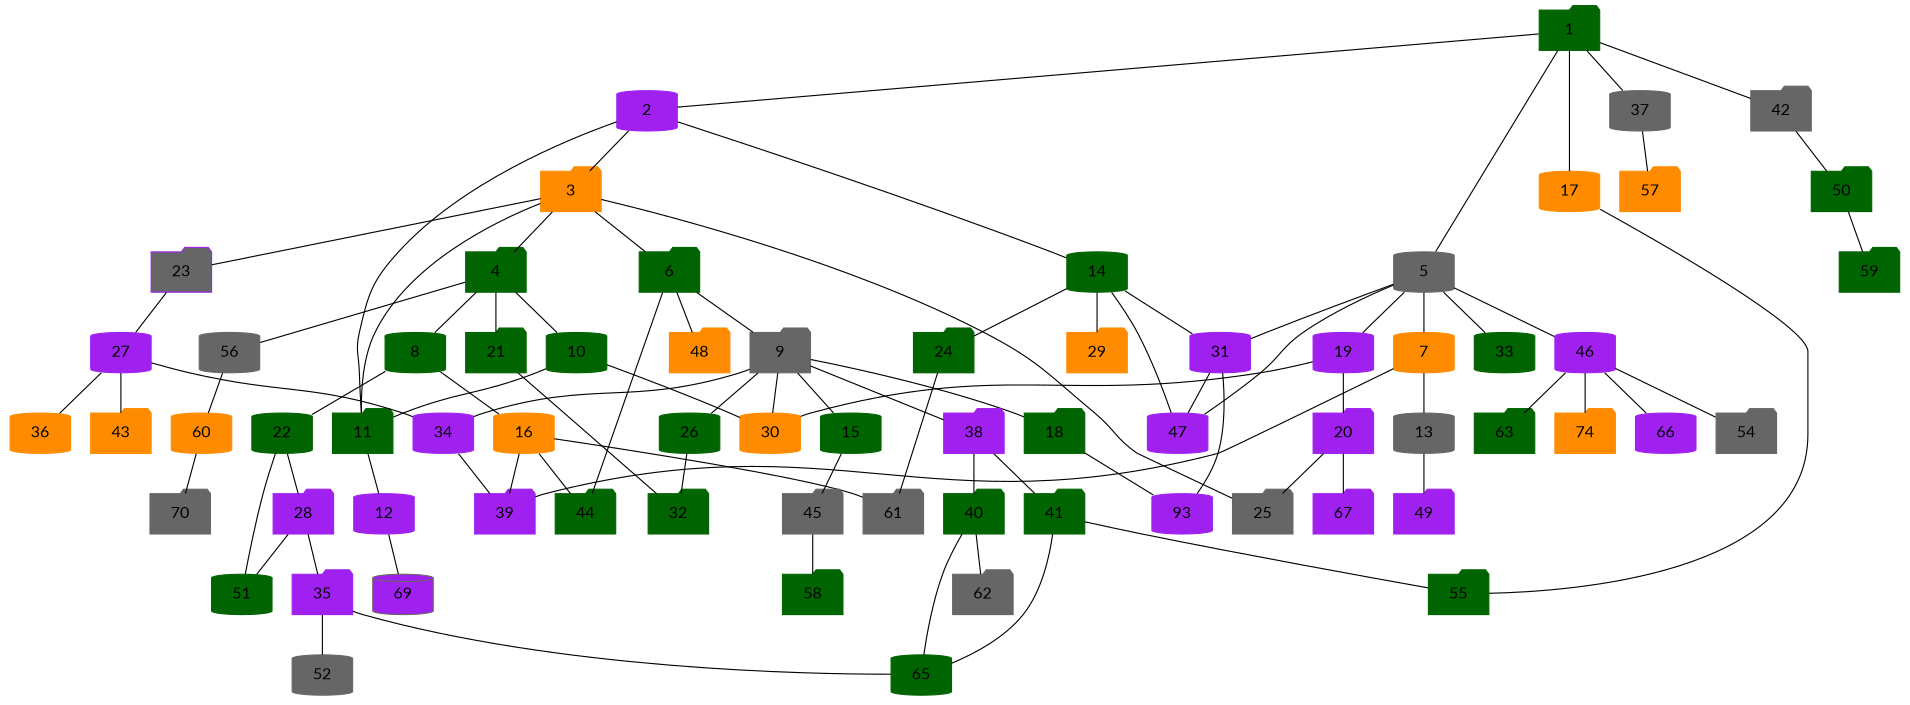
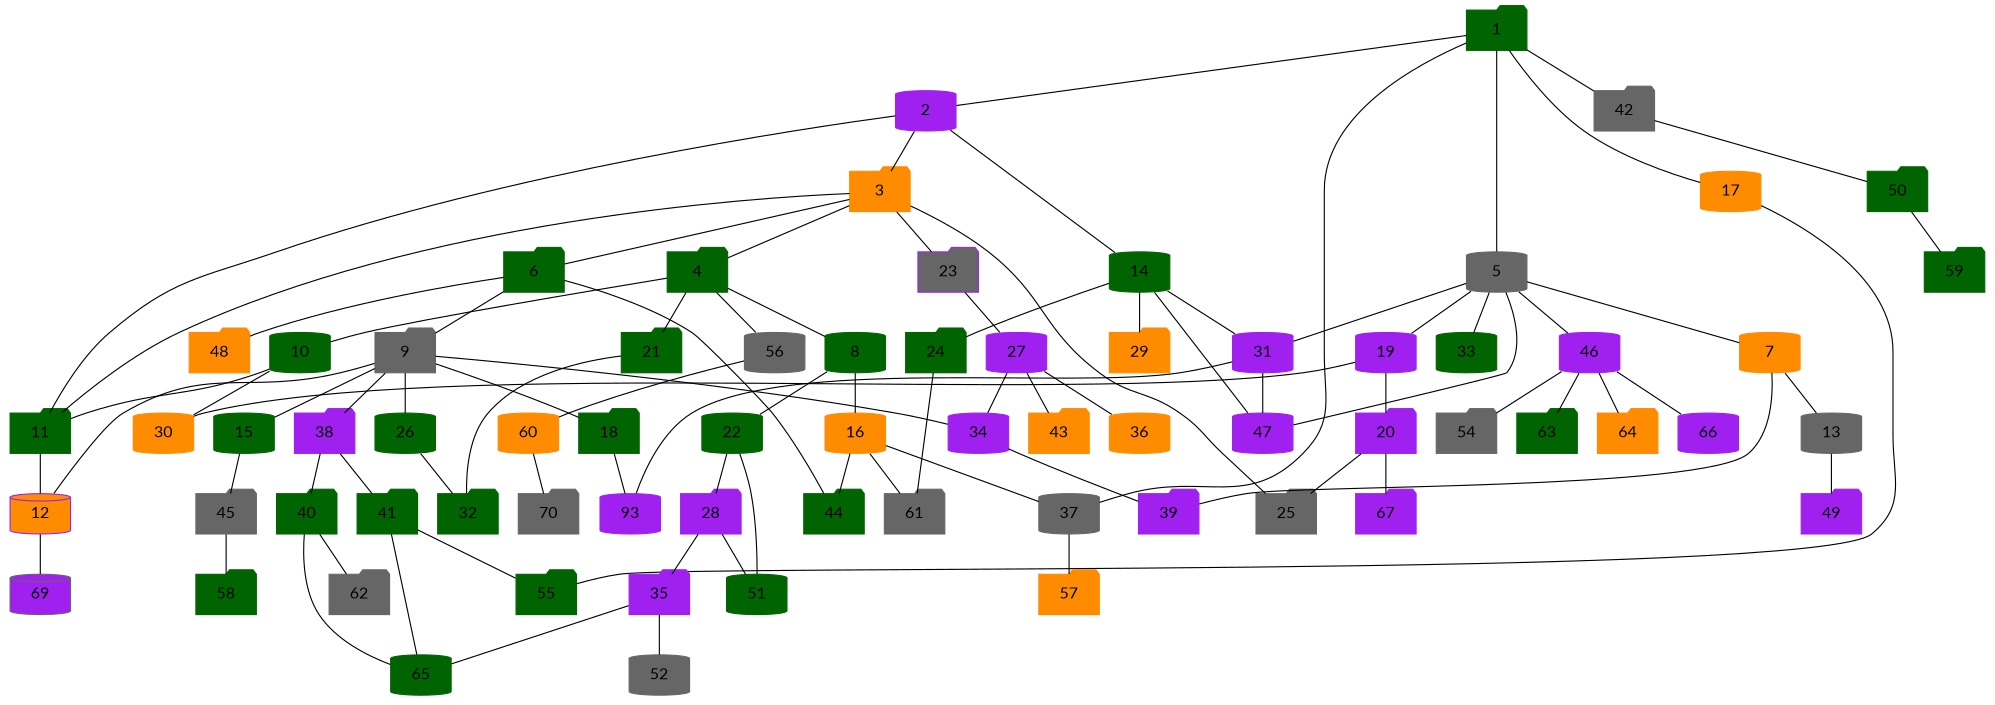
(775, 393) -> (134, 408)
(1585, 433) -> (1628, 433)
(514, 474) -> (962, 474)
(384, 514) -> (40, 514)
